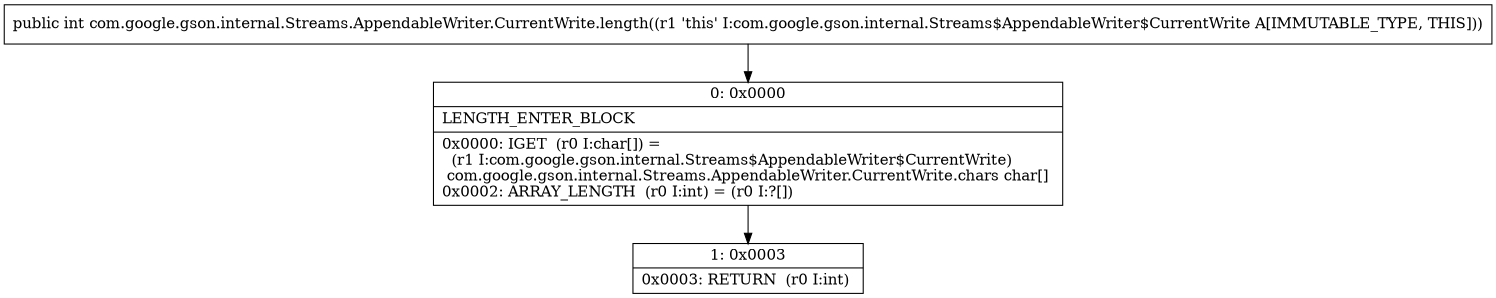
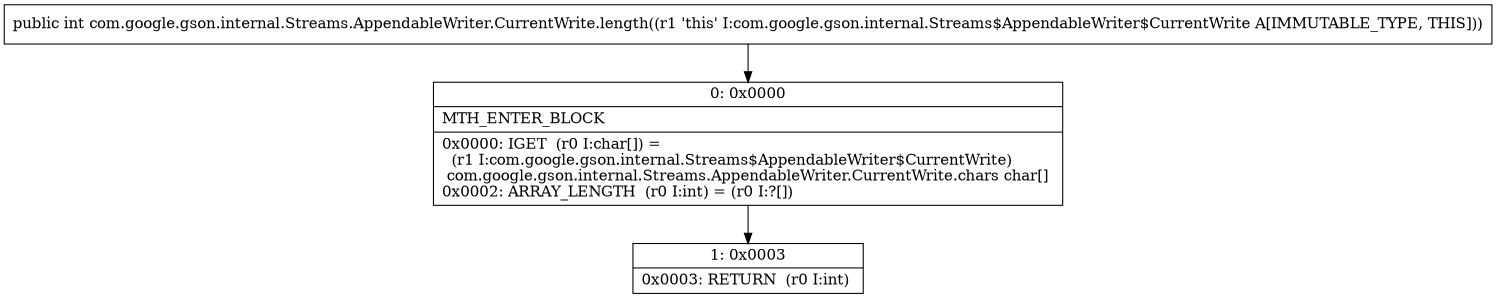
(539, 119) -> (524, 119)
